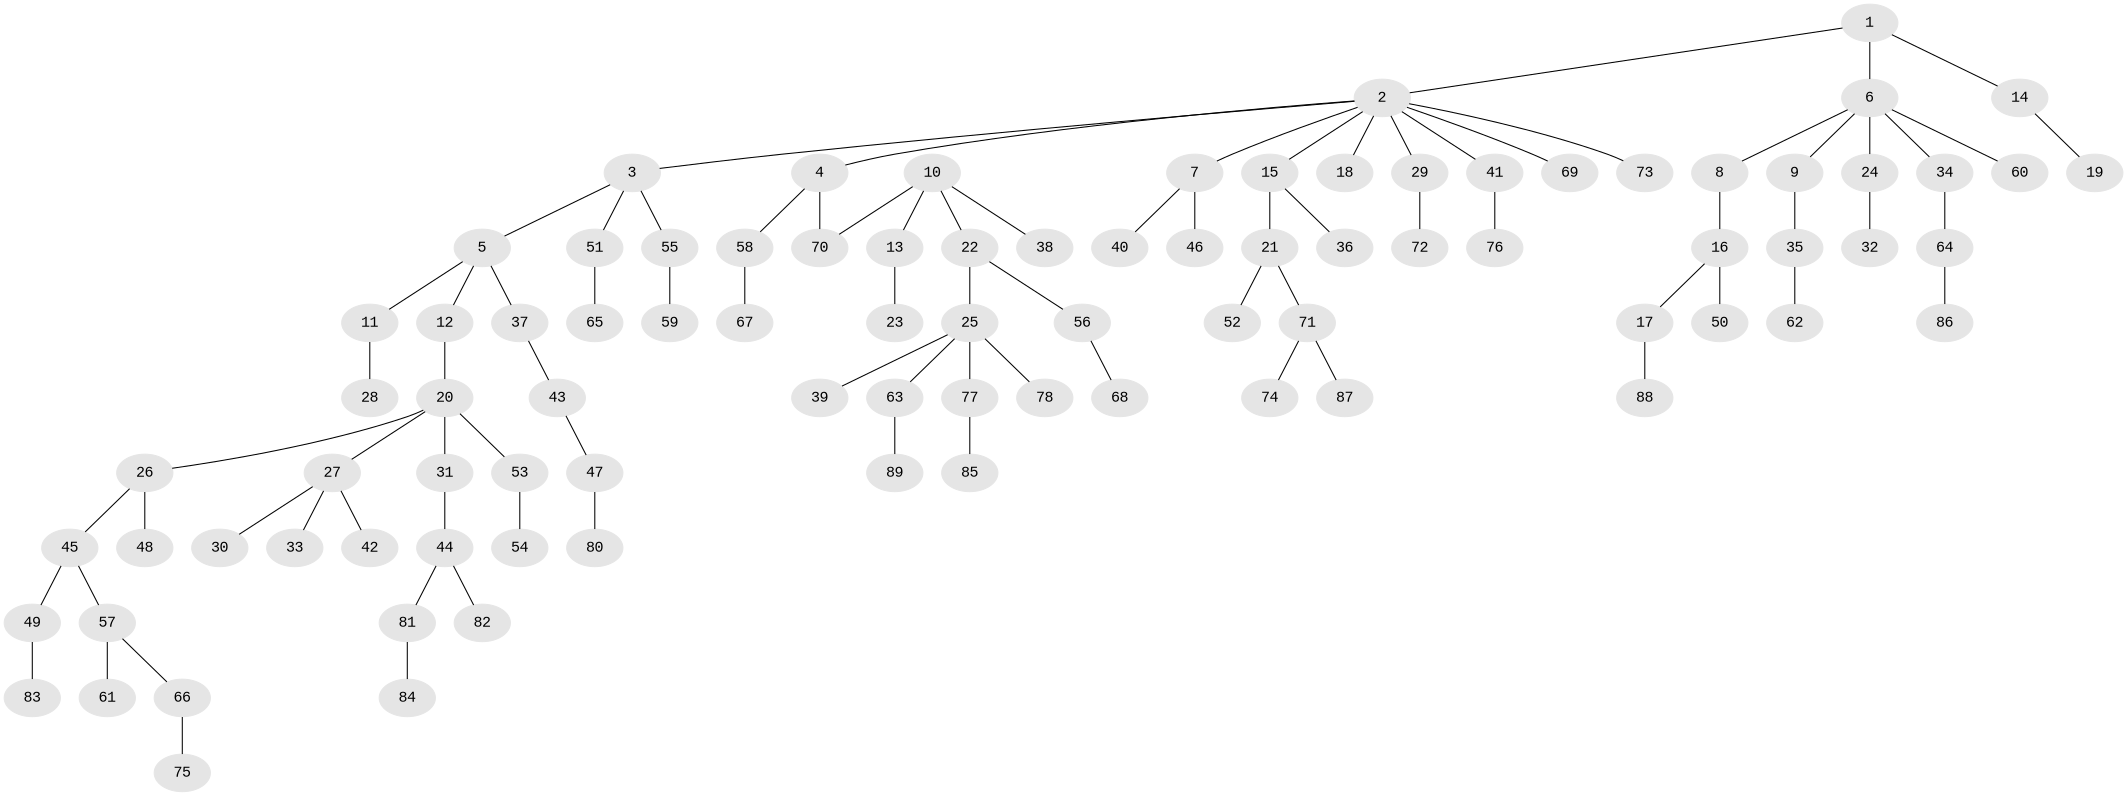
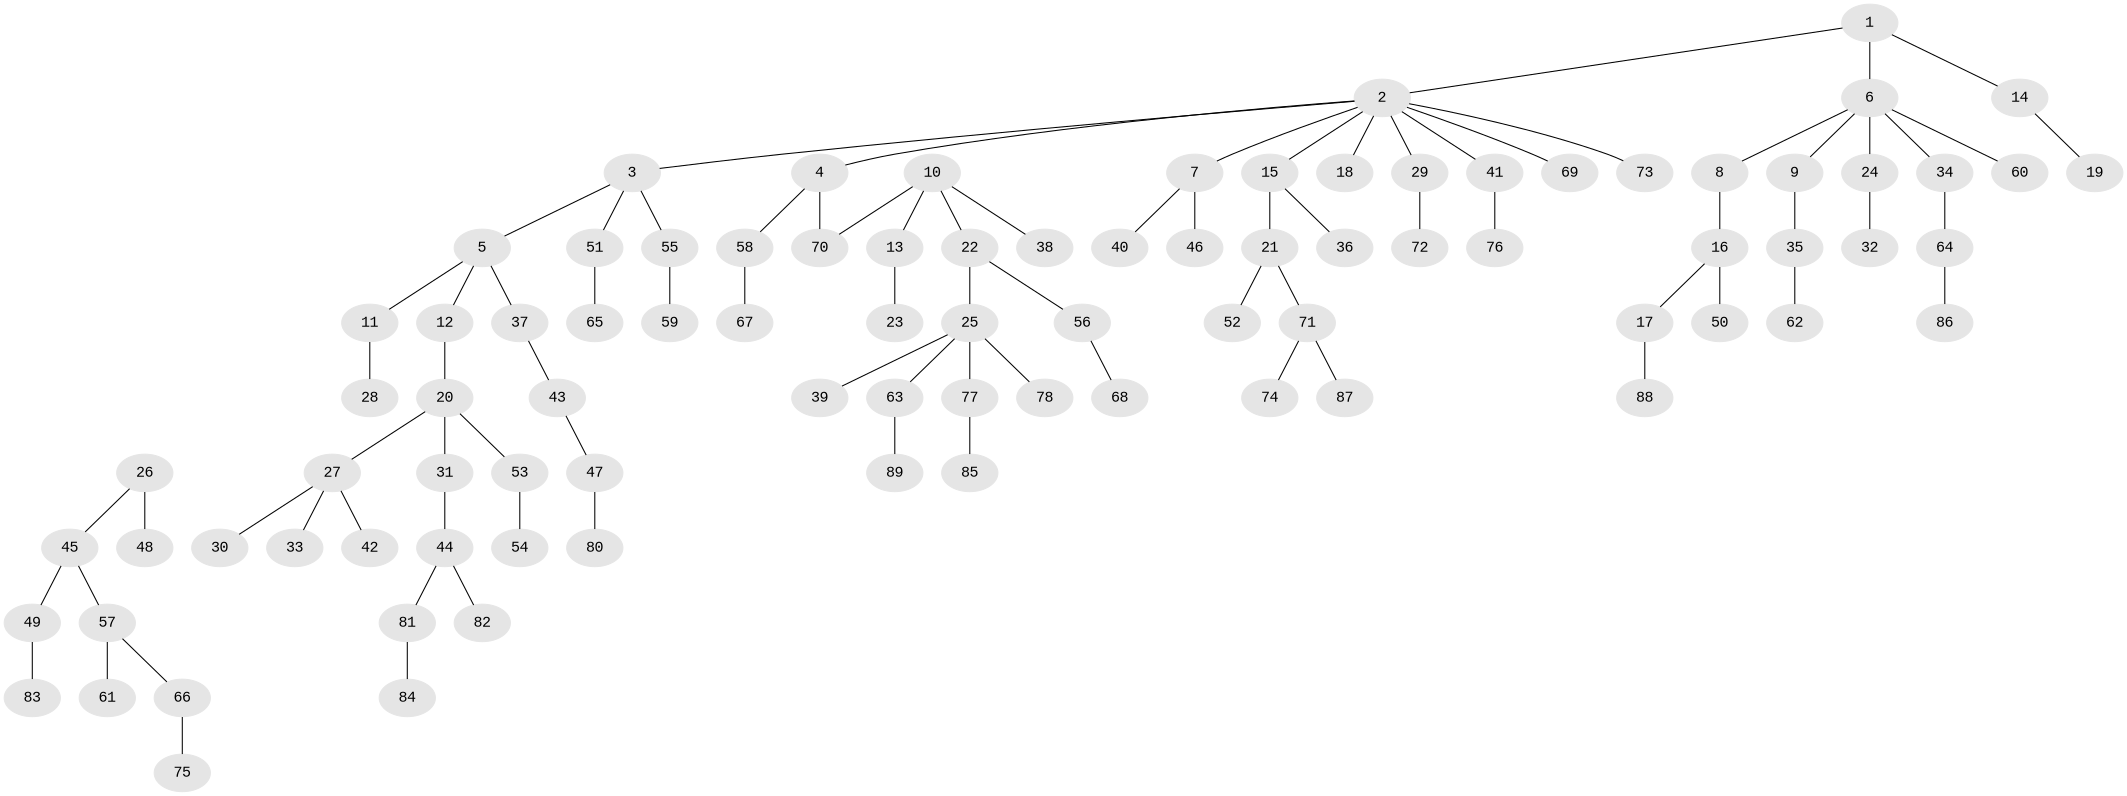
(299, 446) -> none
